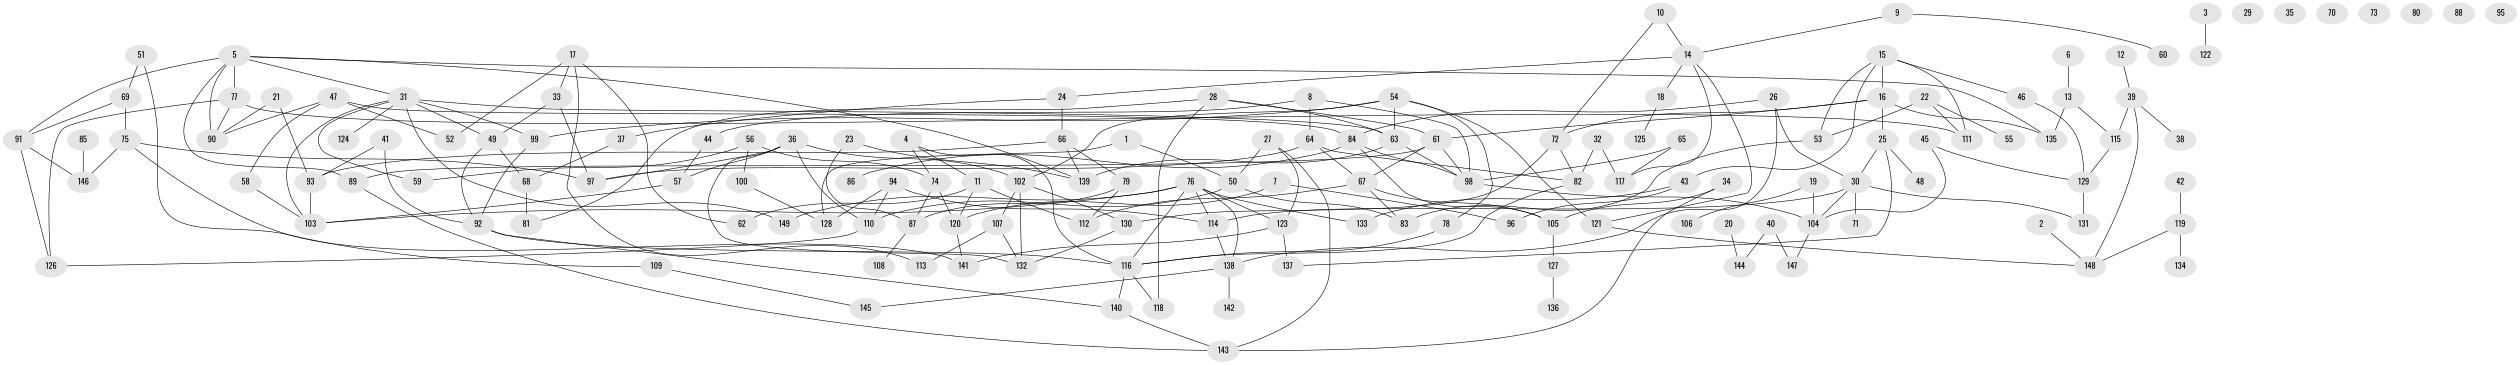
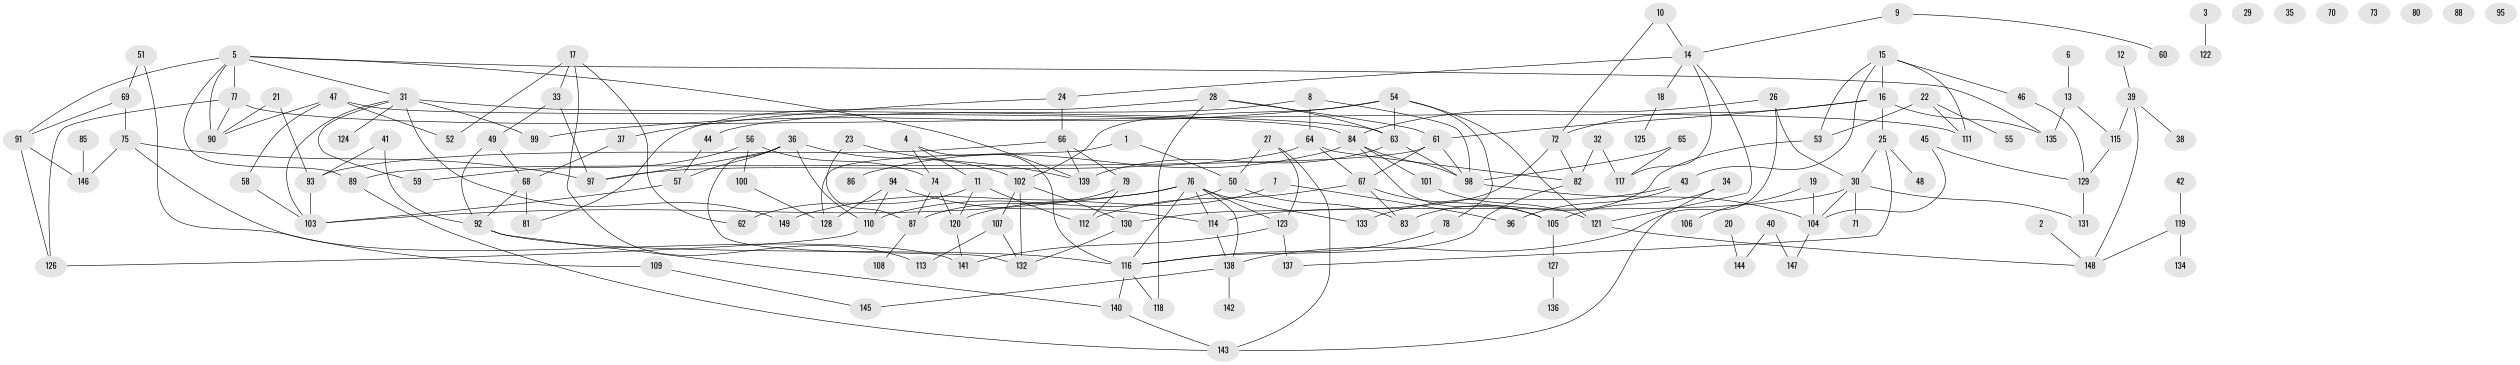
(445, 117) -> none
(500, 179) -> (504, 202)
none -> (1427, 182)
